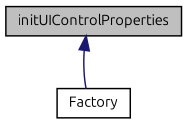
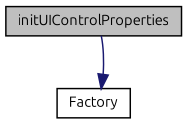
(84, 70) -> (103, 55)
